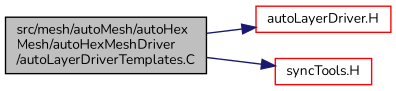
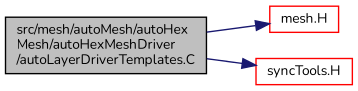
(323, 19) -> (304, 19)
